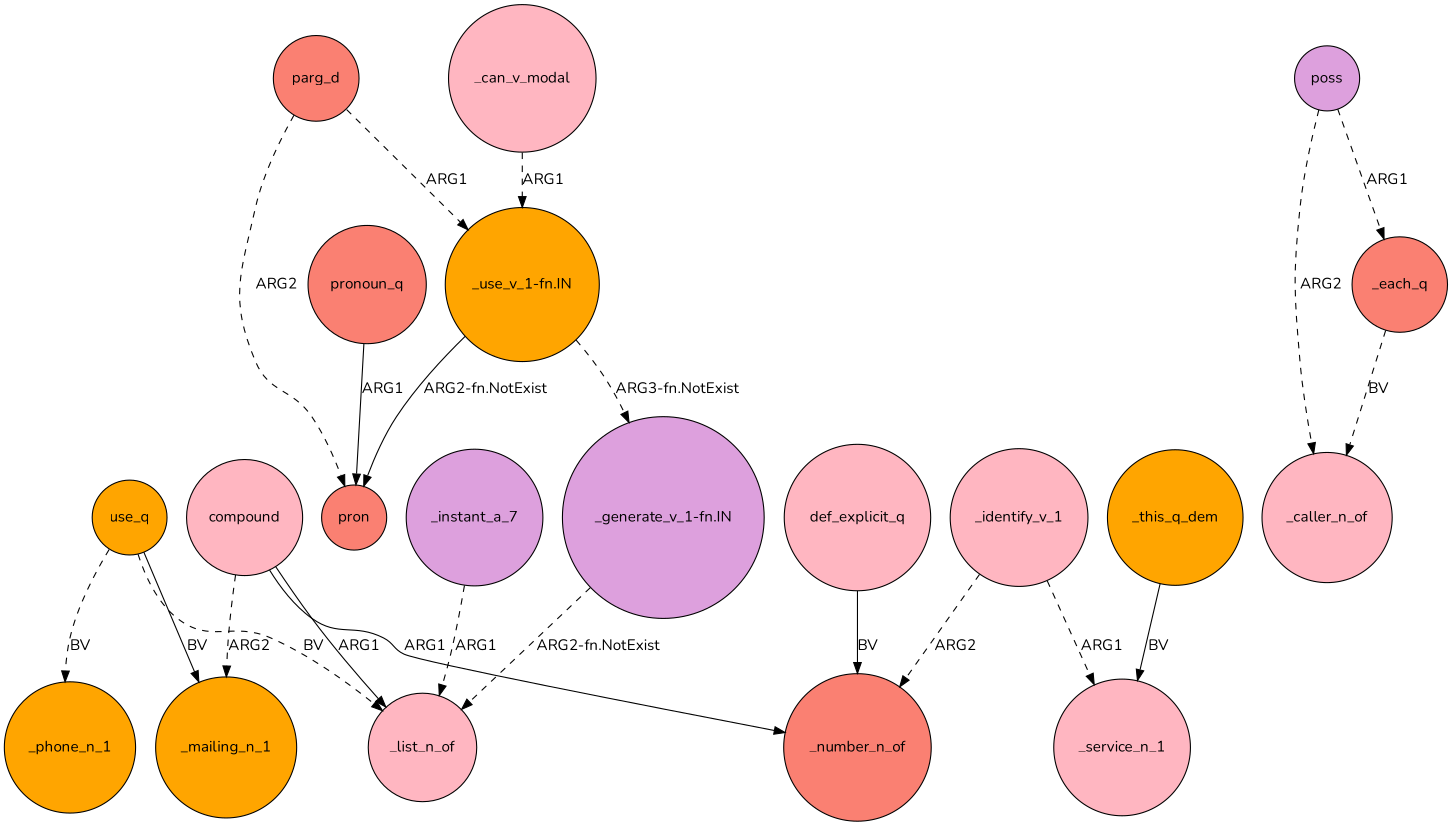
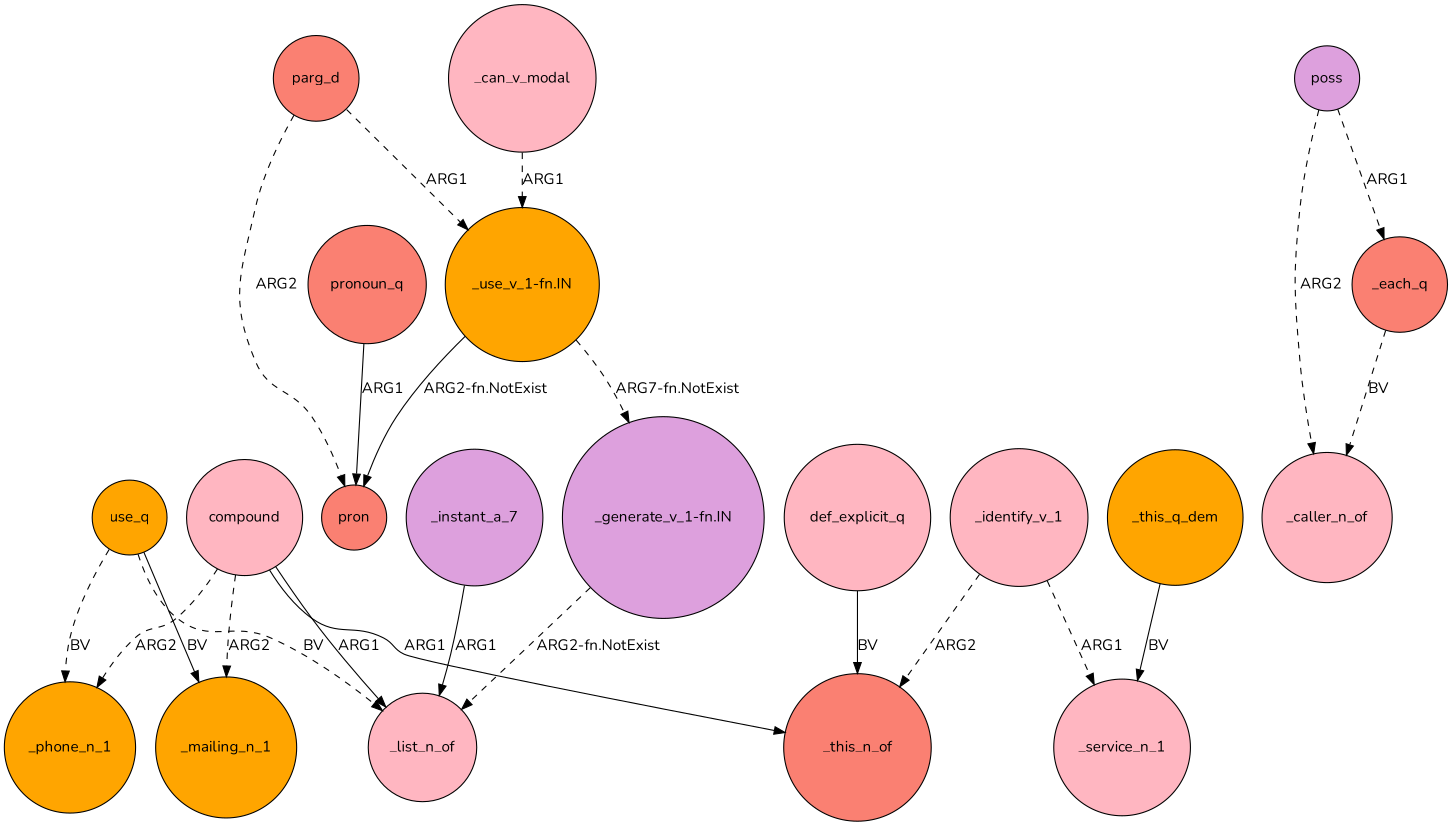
(678, 389) -> (678, 389)
none -> (162, 626)
(455, 636) -> (455, 636)
(857, 747) -> (857, 747)
